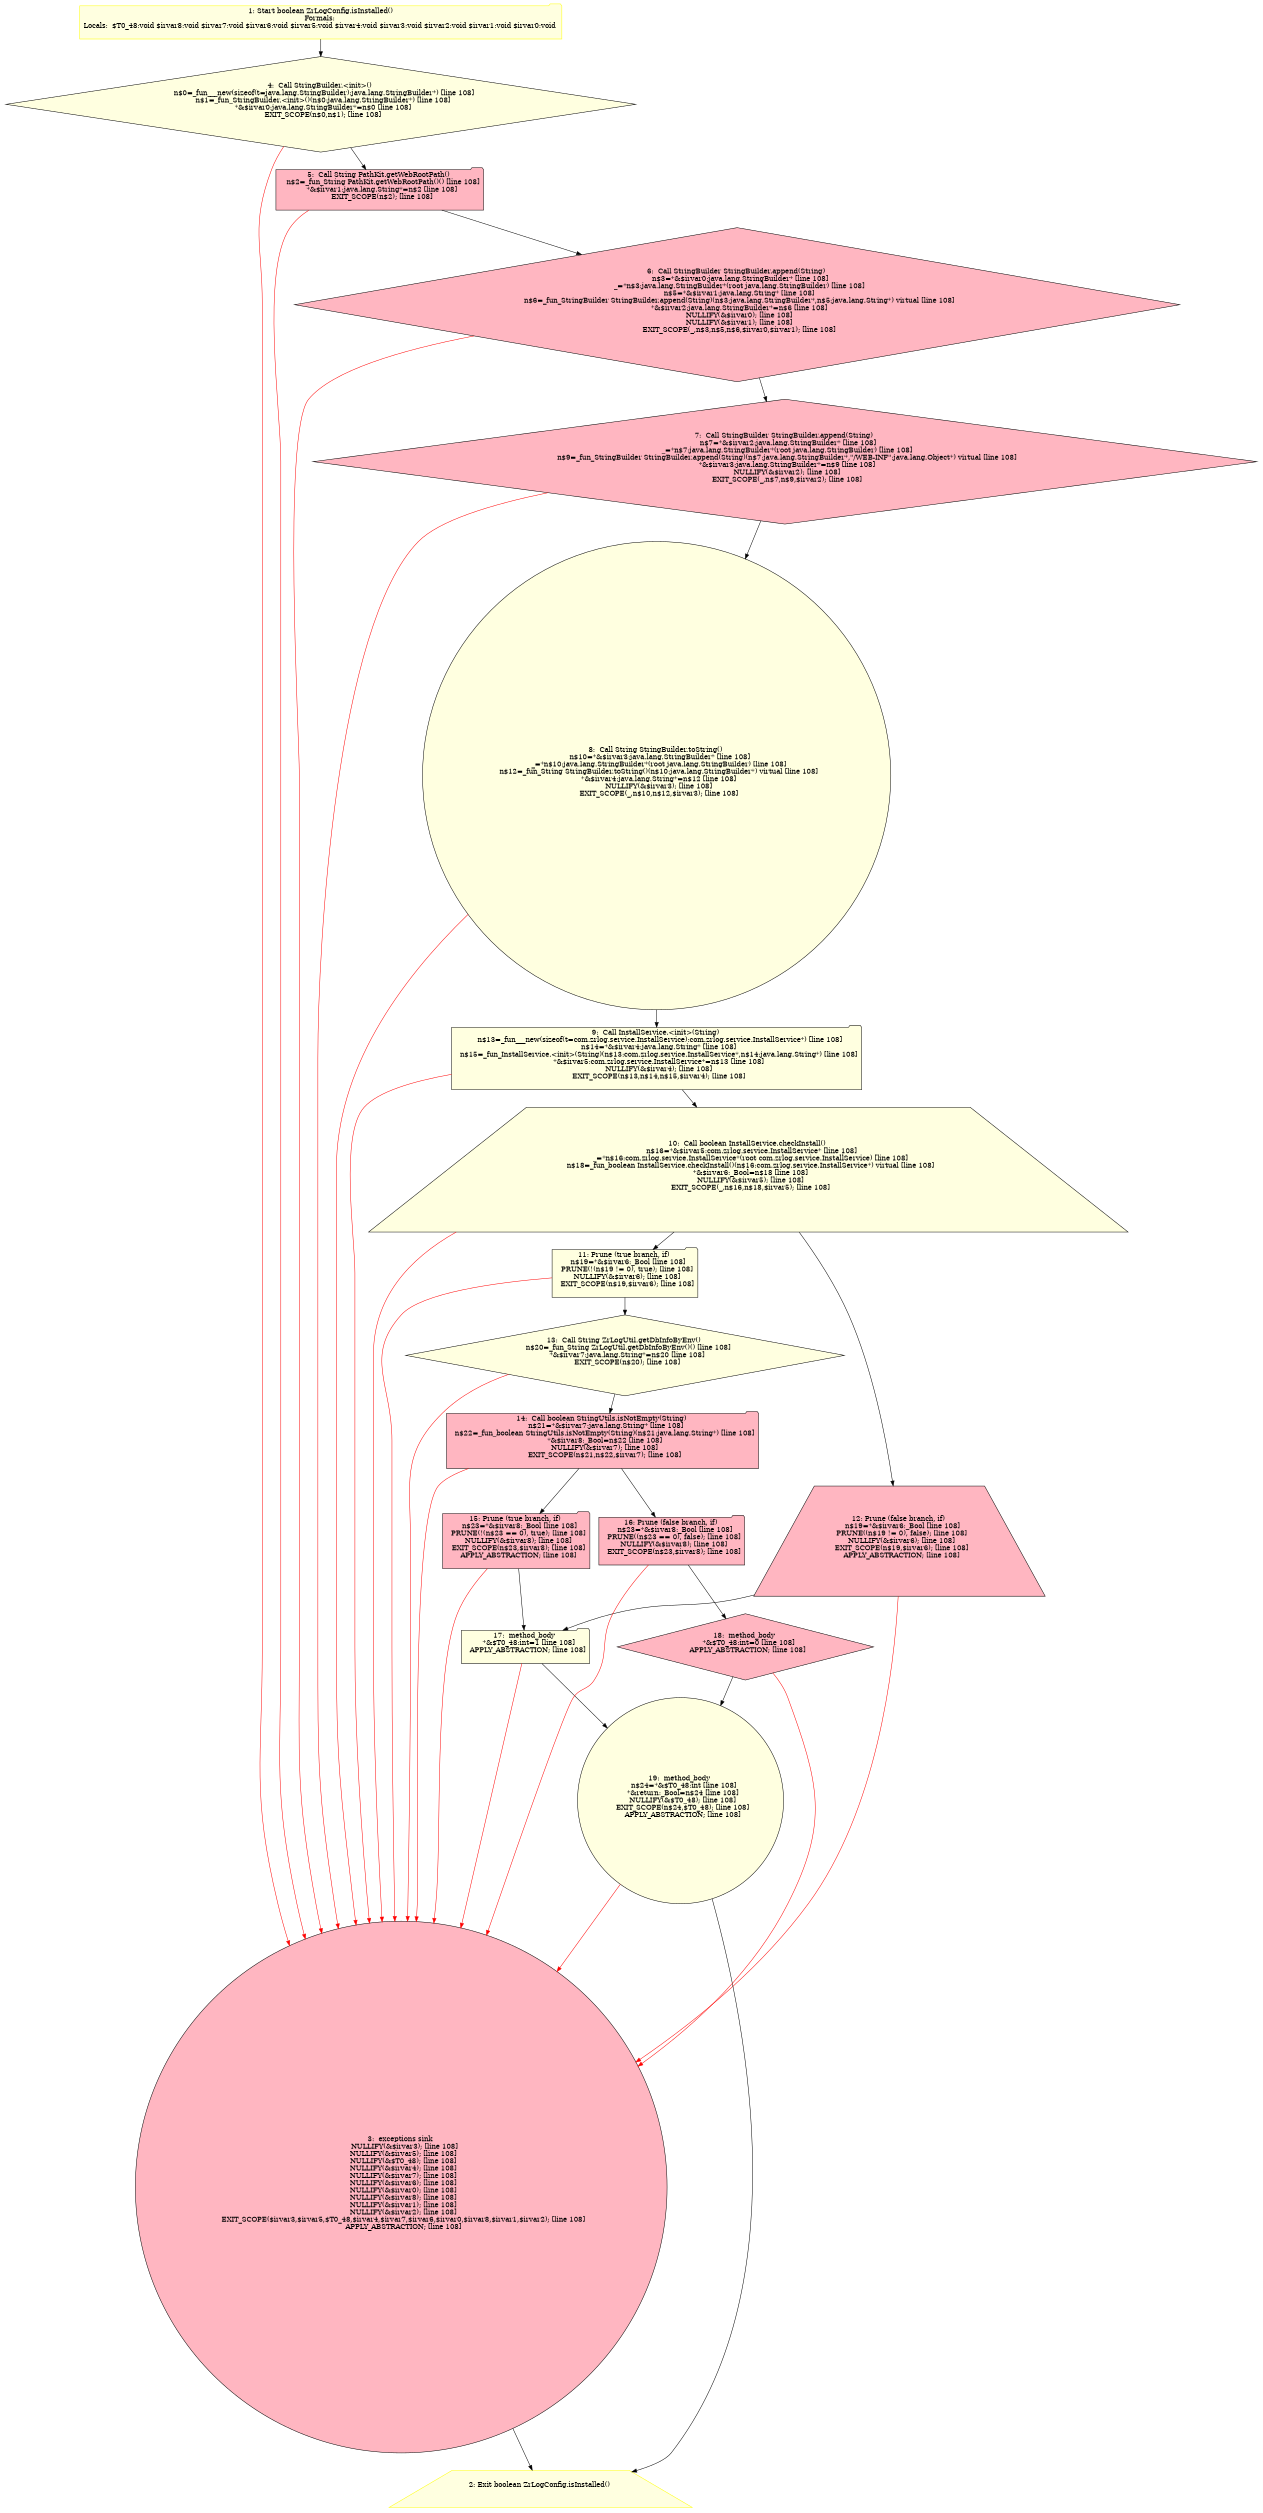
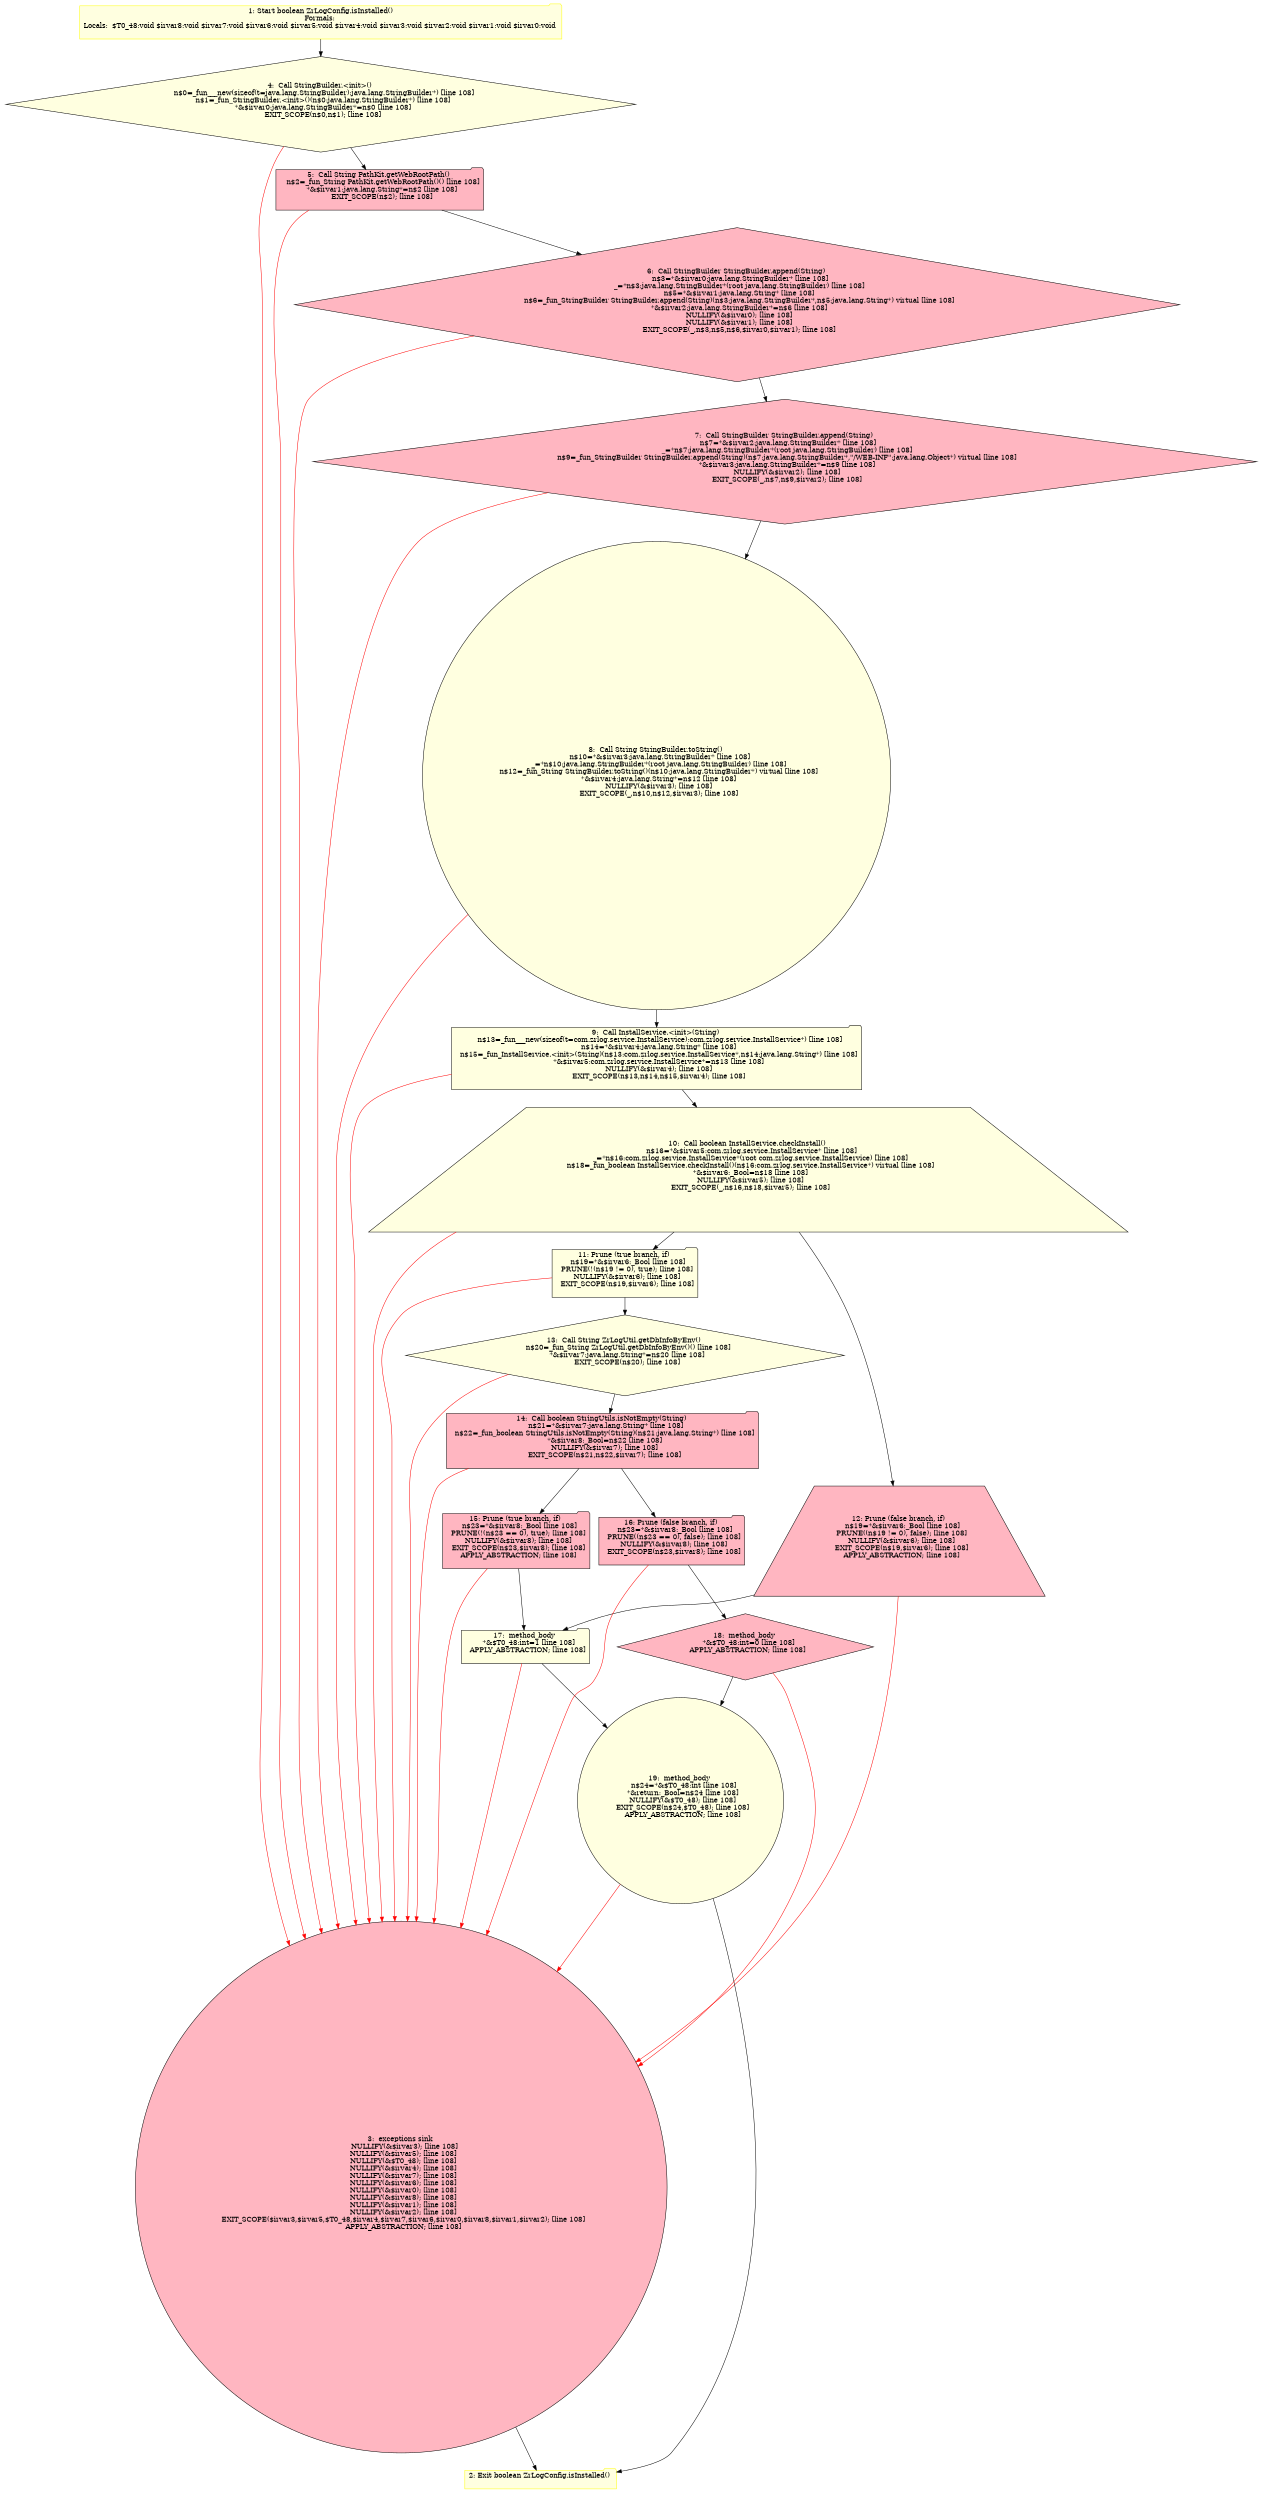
(541, 2489) -> (541, 2480)
